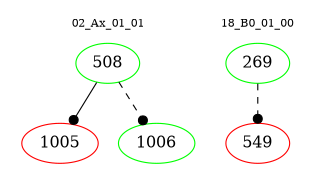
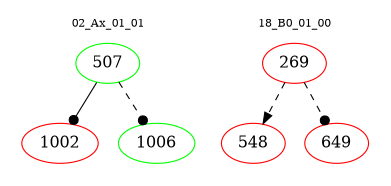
(108, 63) -> (108, 63)
(258, 63) -> (294, 63)
(60, 143) -> (60, 143)
none -> (253, 143)
(258, 143) -> (337, 143)
